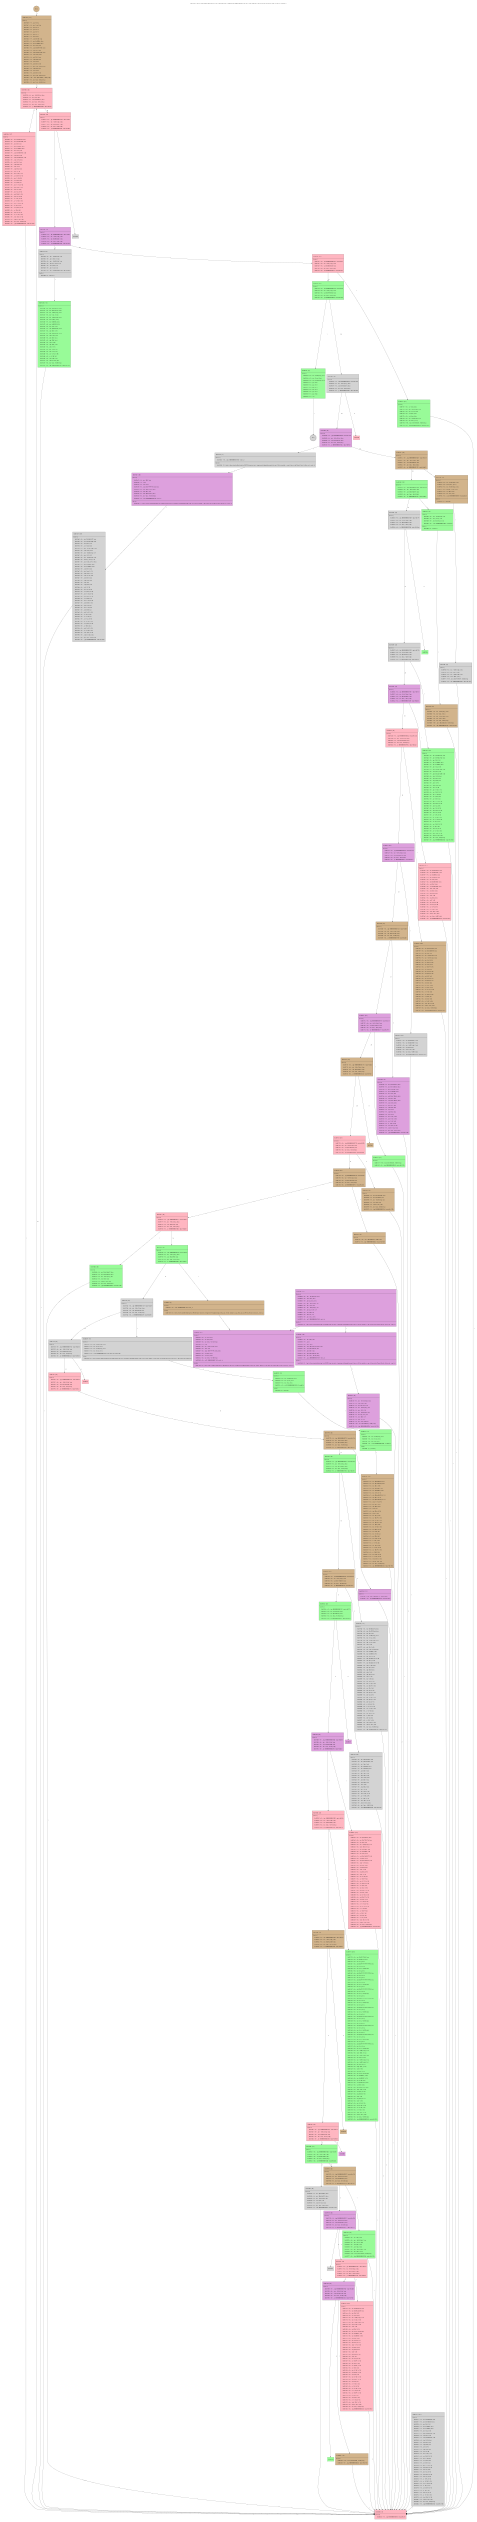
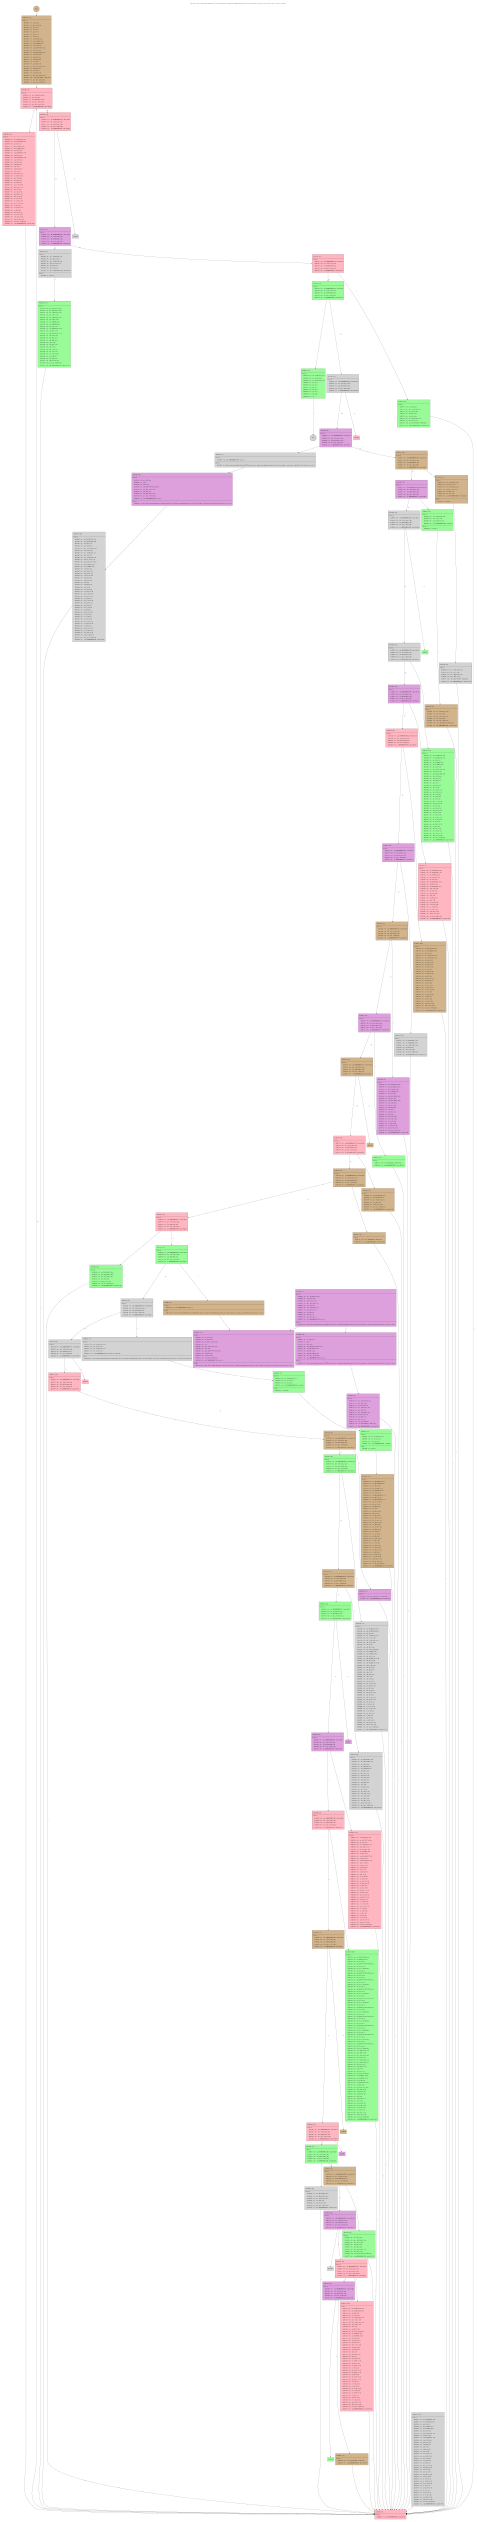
(411, 489) -> (411, 489)
